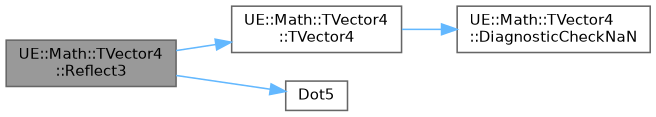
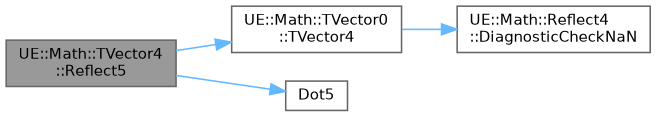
(317, 29) -> (317, 29)
(554, 29) -> (554, 29)
(91, 63) -> (91, 63)
